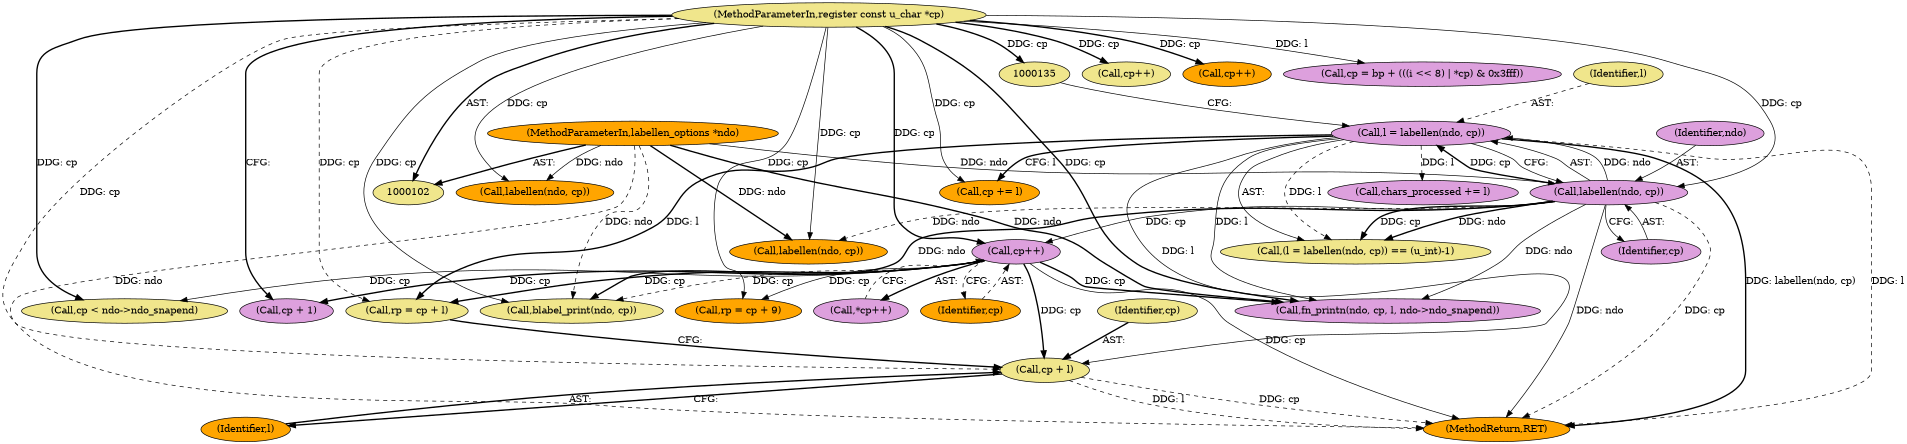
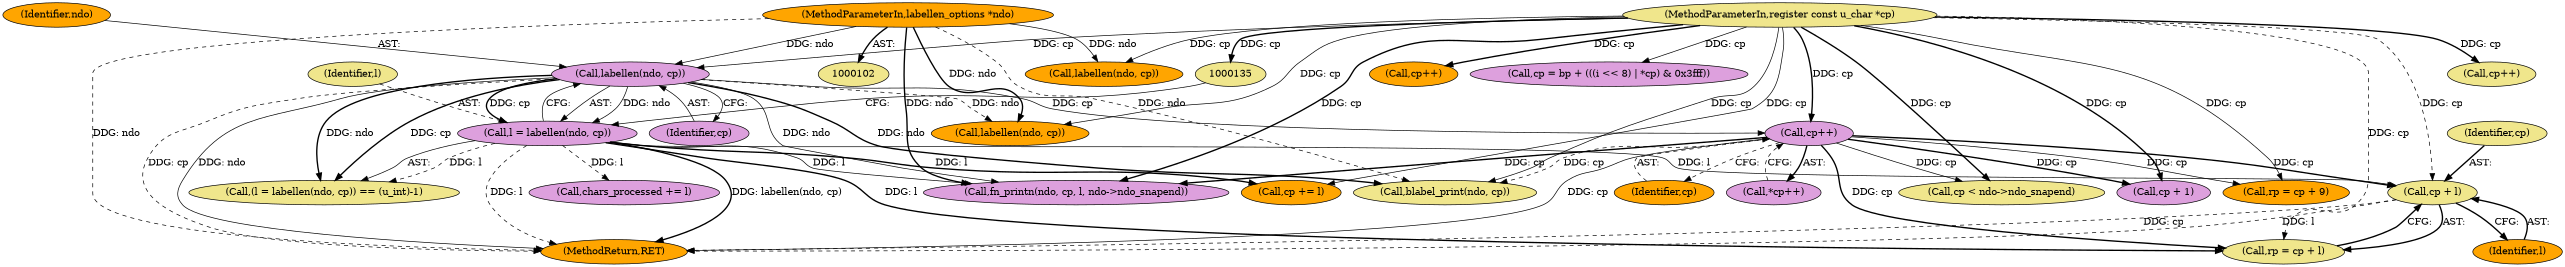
(1292, 45) -> (1725, 45)
(541, 59) -> none
(1710, 133) -> (57, 15)
(260, 163) -> (2107, 104)
(1041, 163) -> (952, 163)
none -> (2408, 241)
